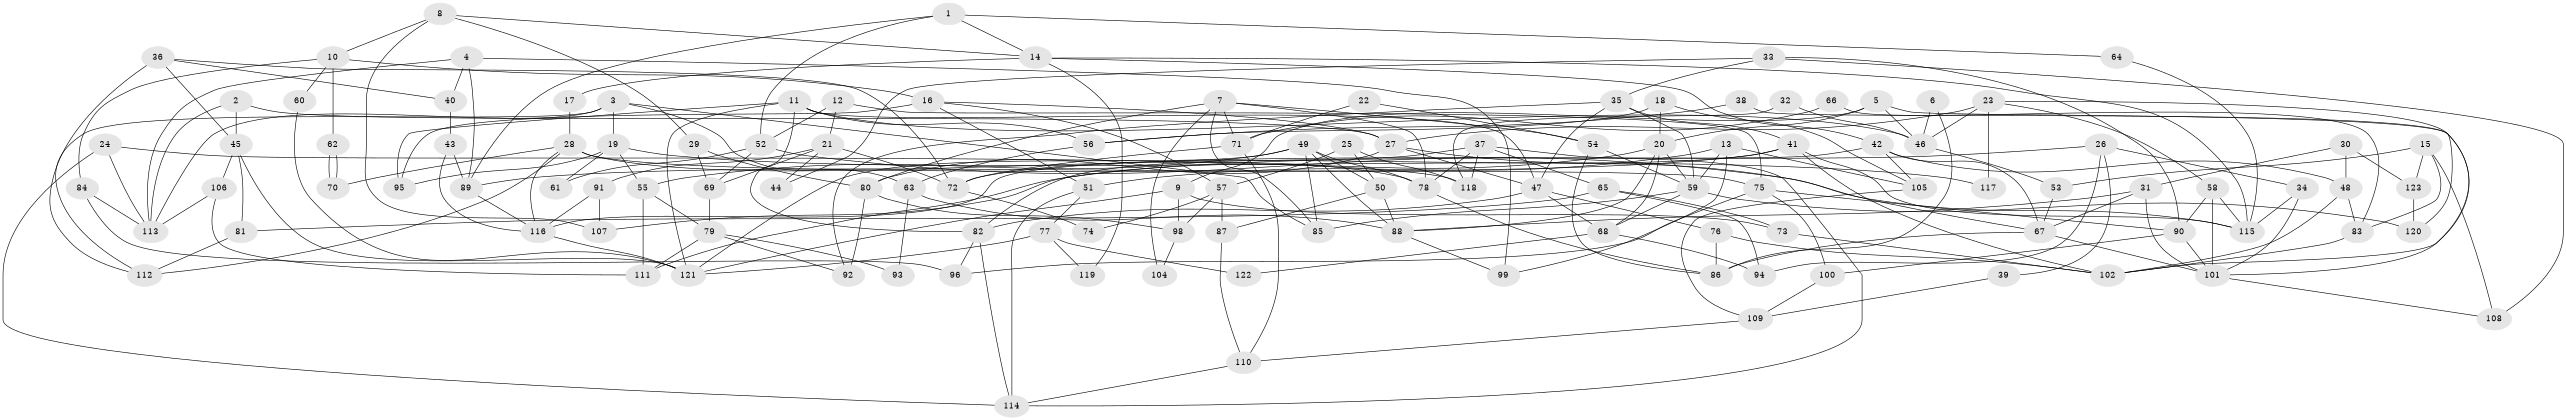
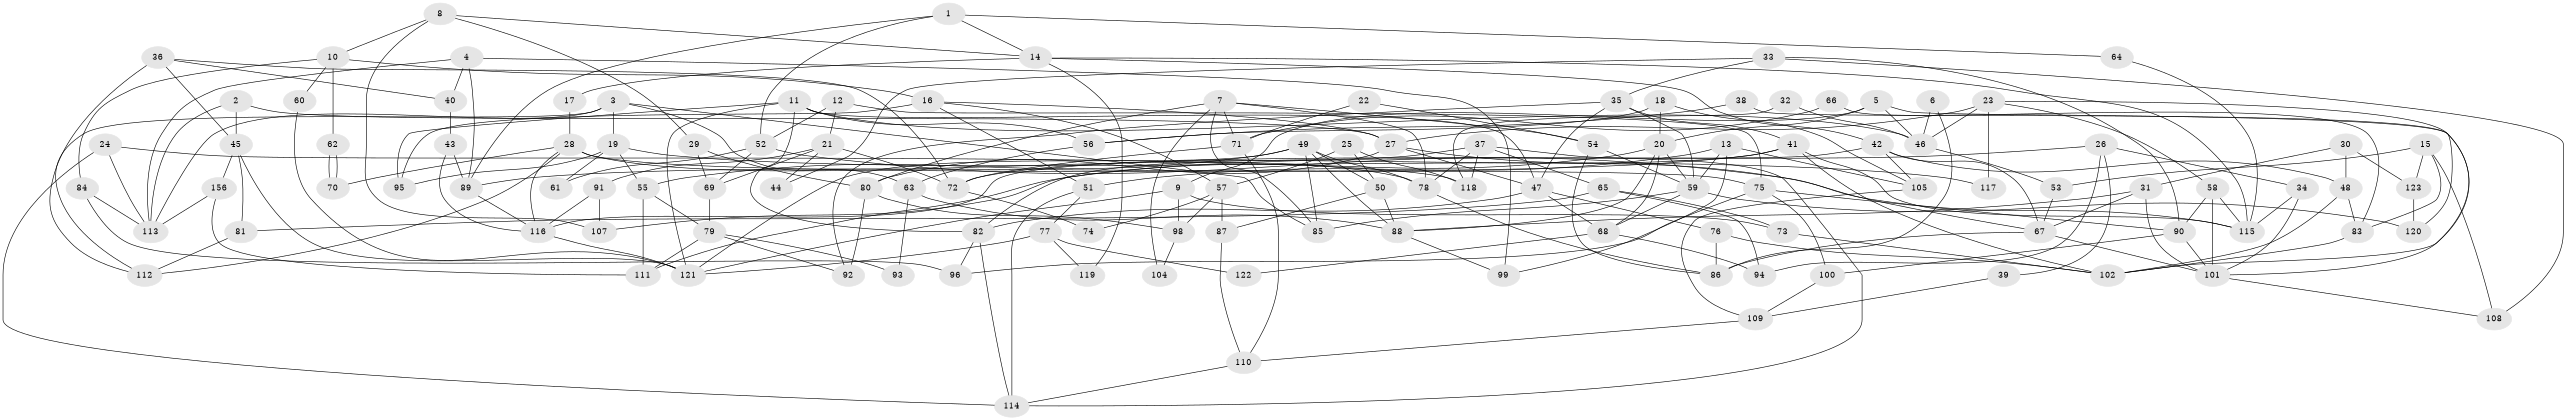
(219, 188) -> (219, 188)
